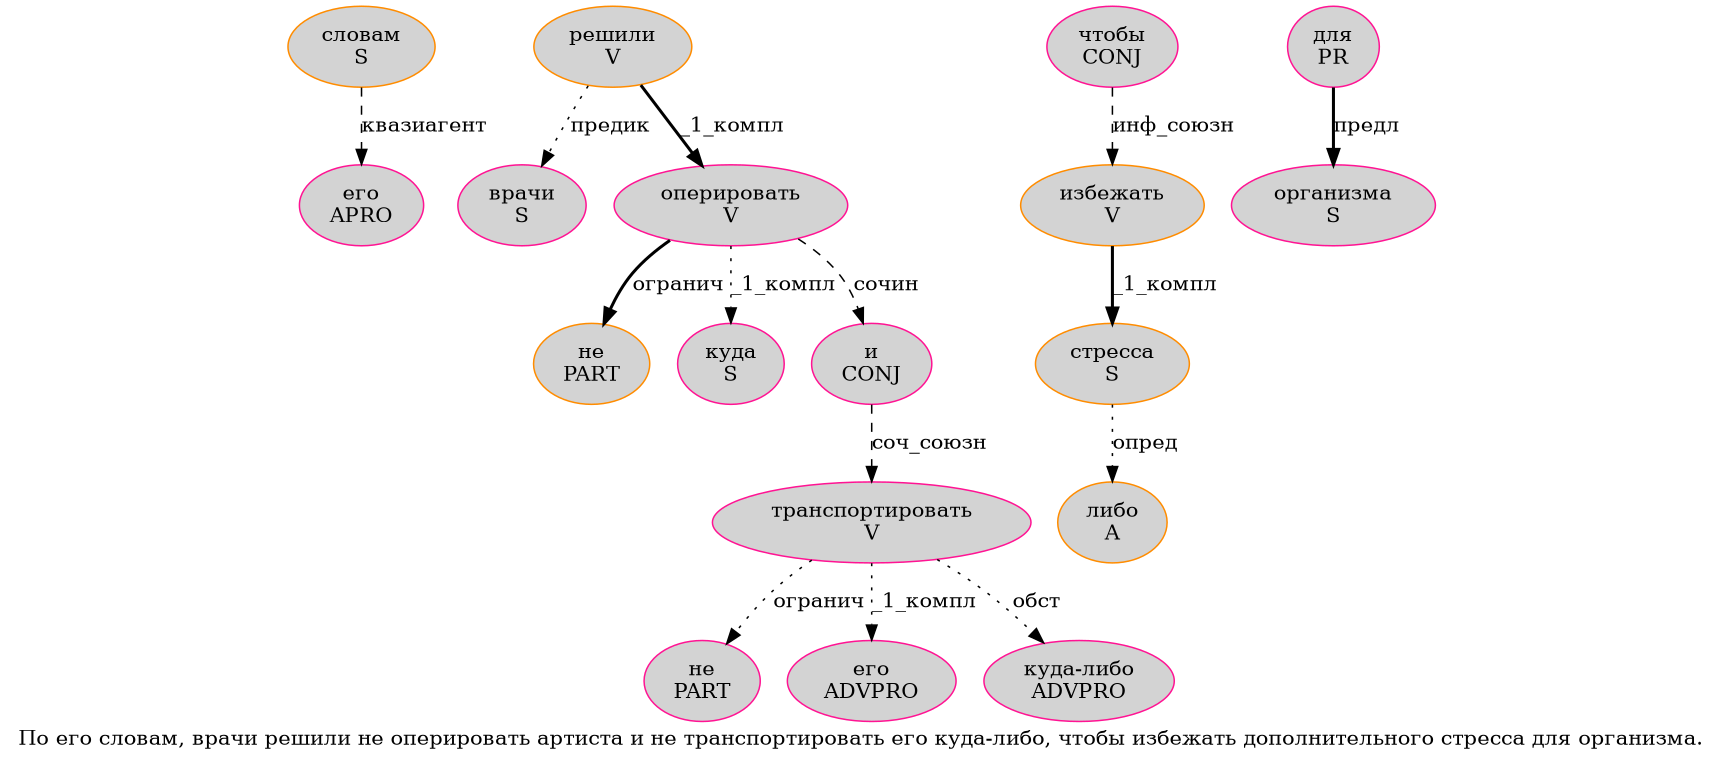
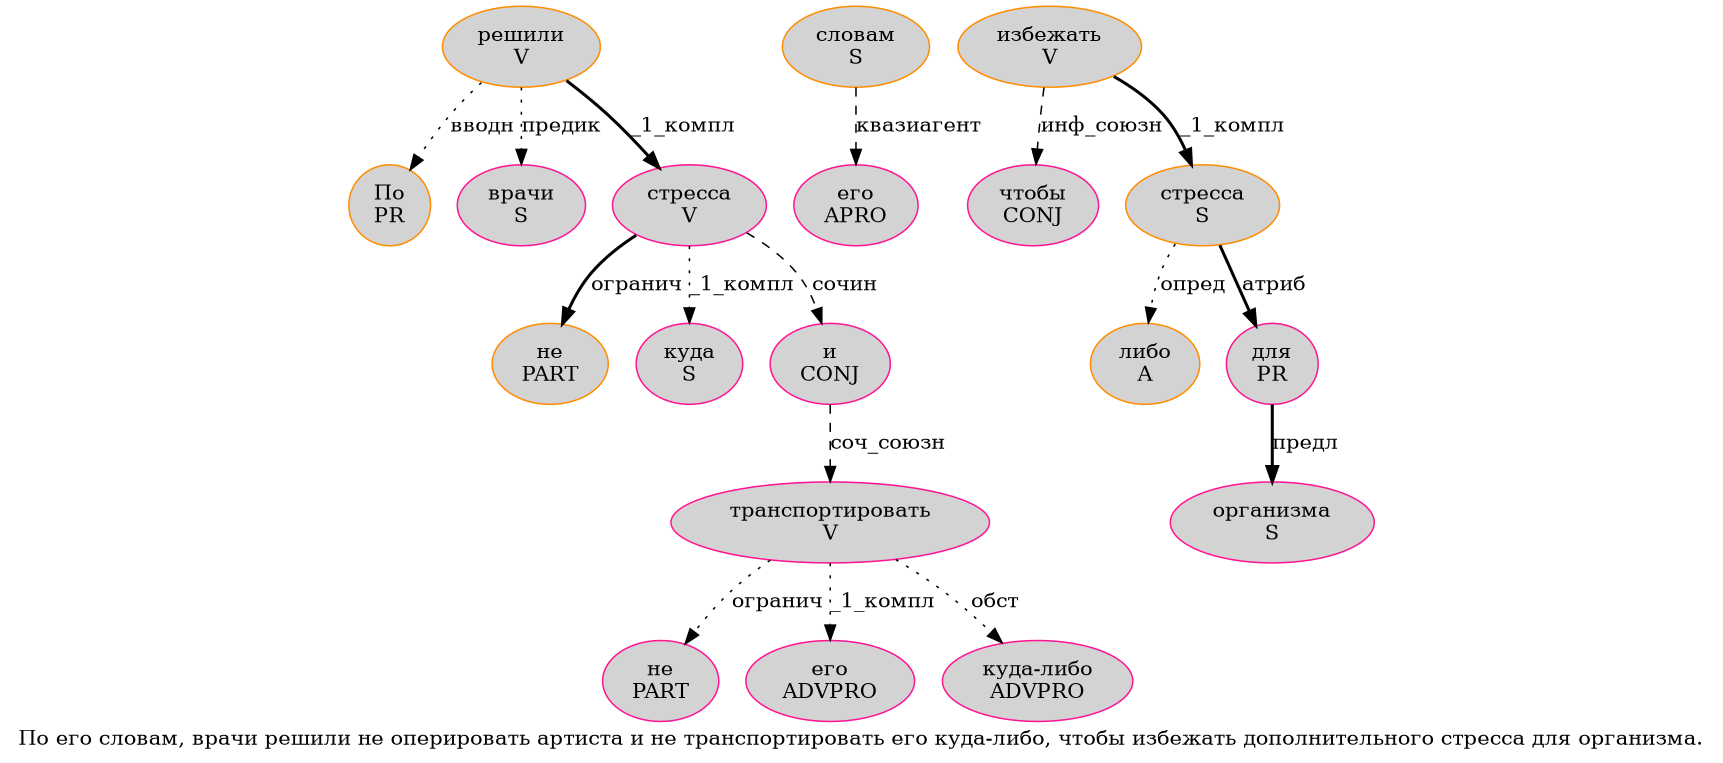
(1112, 118) -> (1040, 118)
none -> (390, 205)
(731, 205) -> (689, 205)
none -> (1235, 278)
